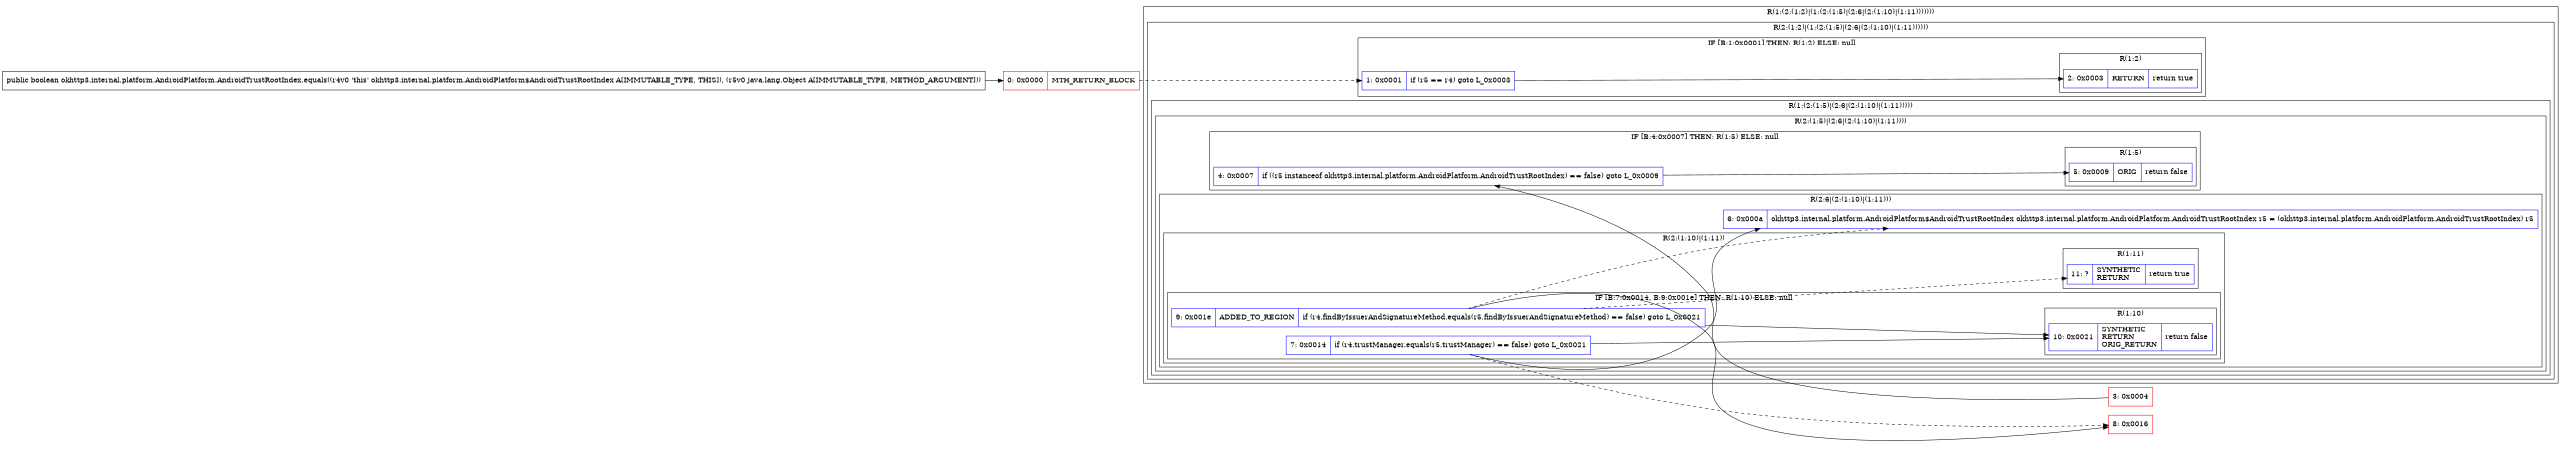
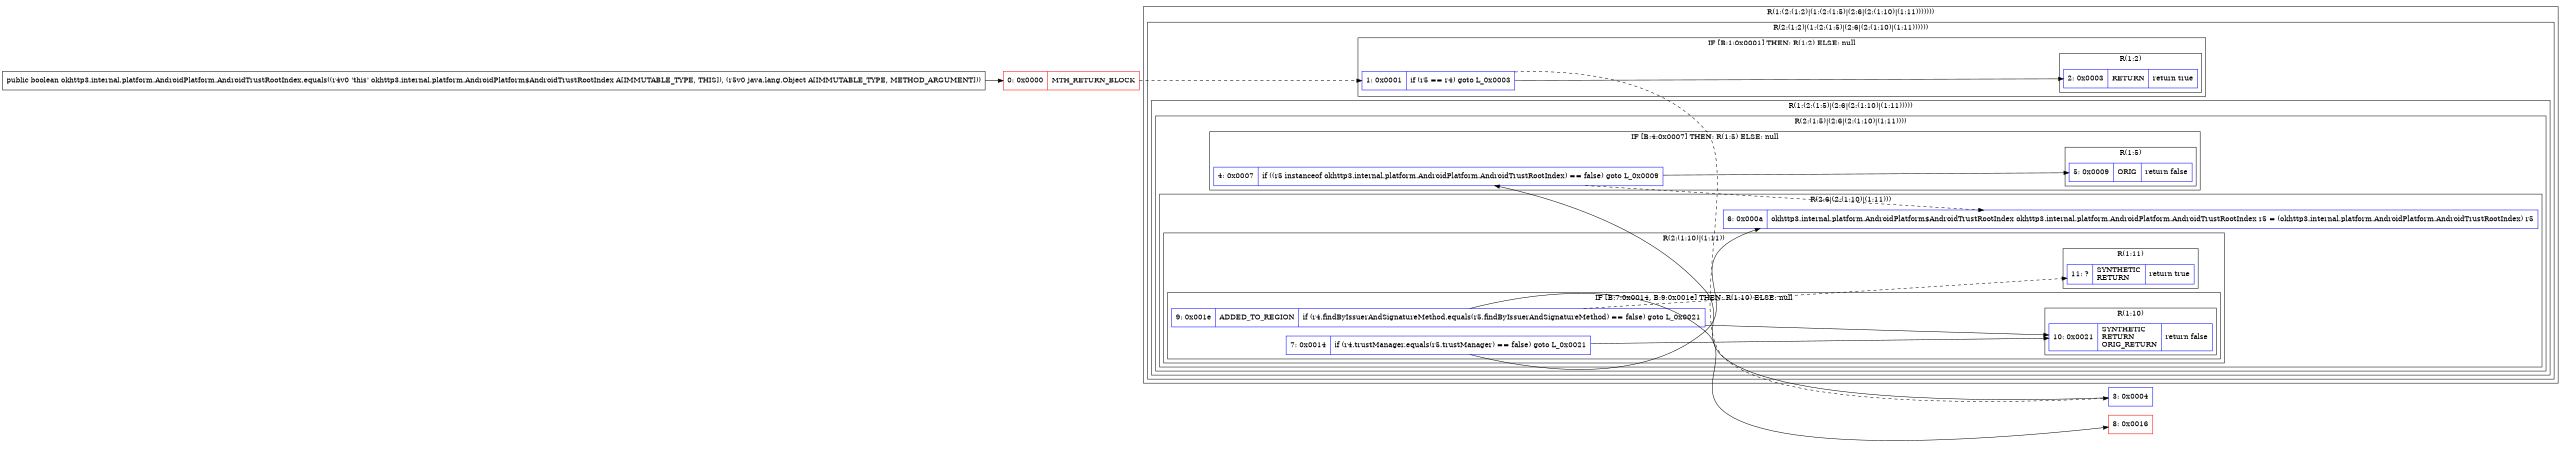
none -> (1713, 252)
(1673, 256) -> (1782, 198)
(2131, 397) -> (2131, 397)
(1783, 417) -> none
